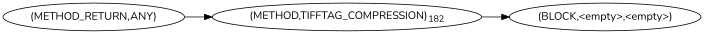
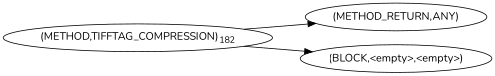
(194, 17) -> (276, 27)
